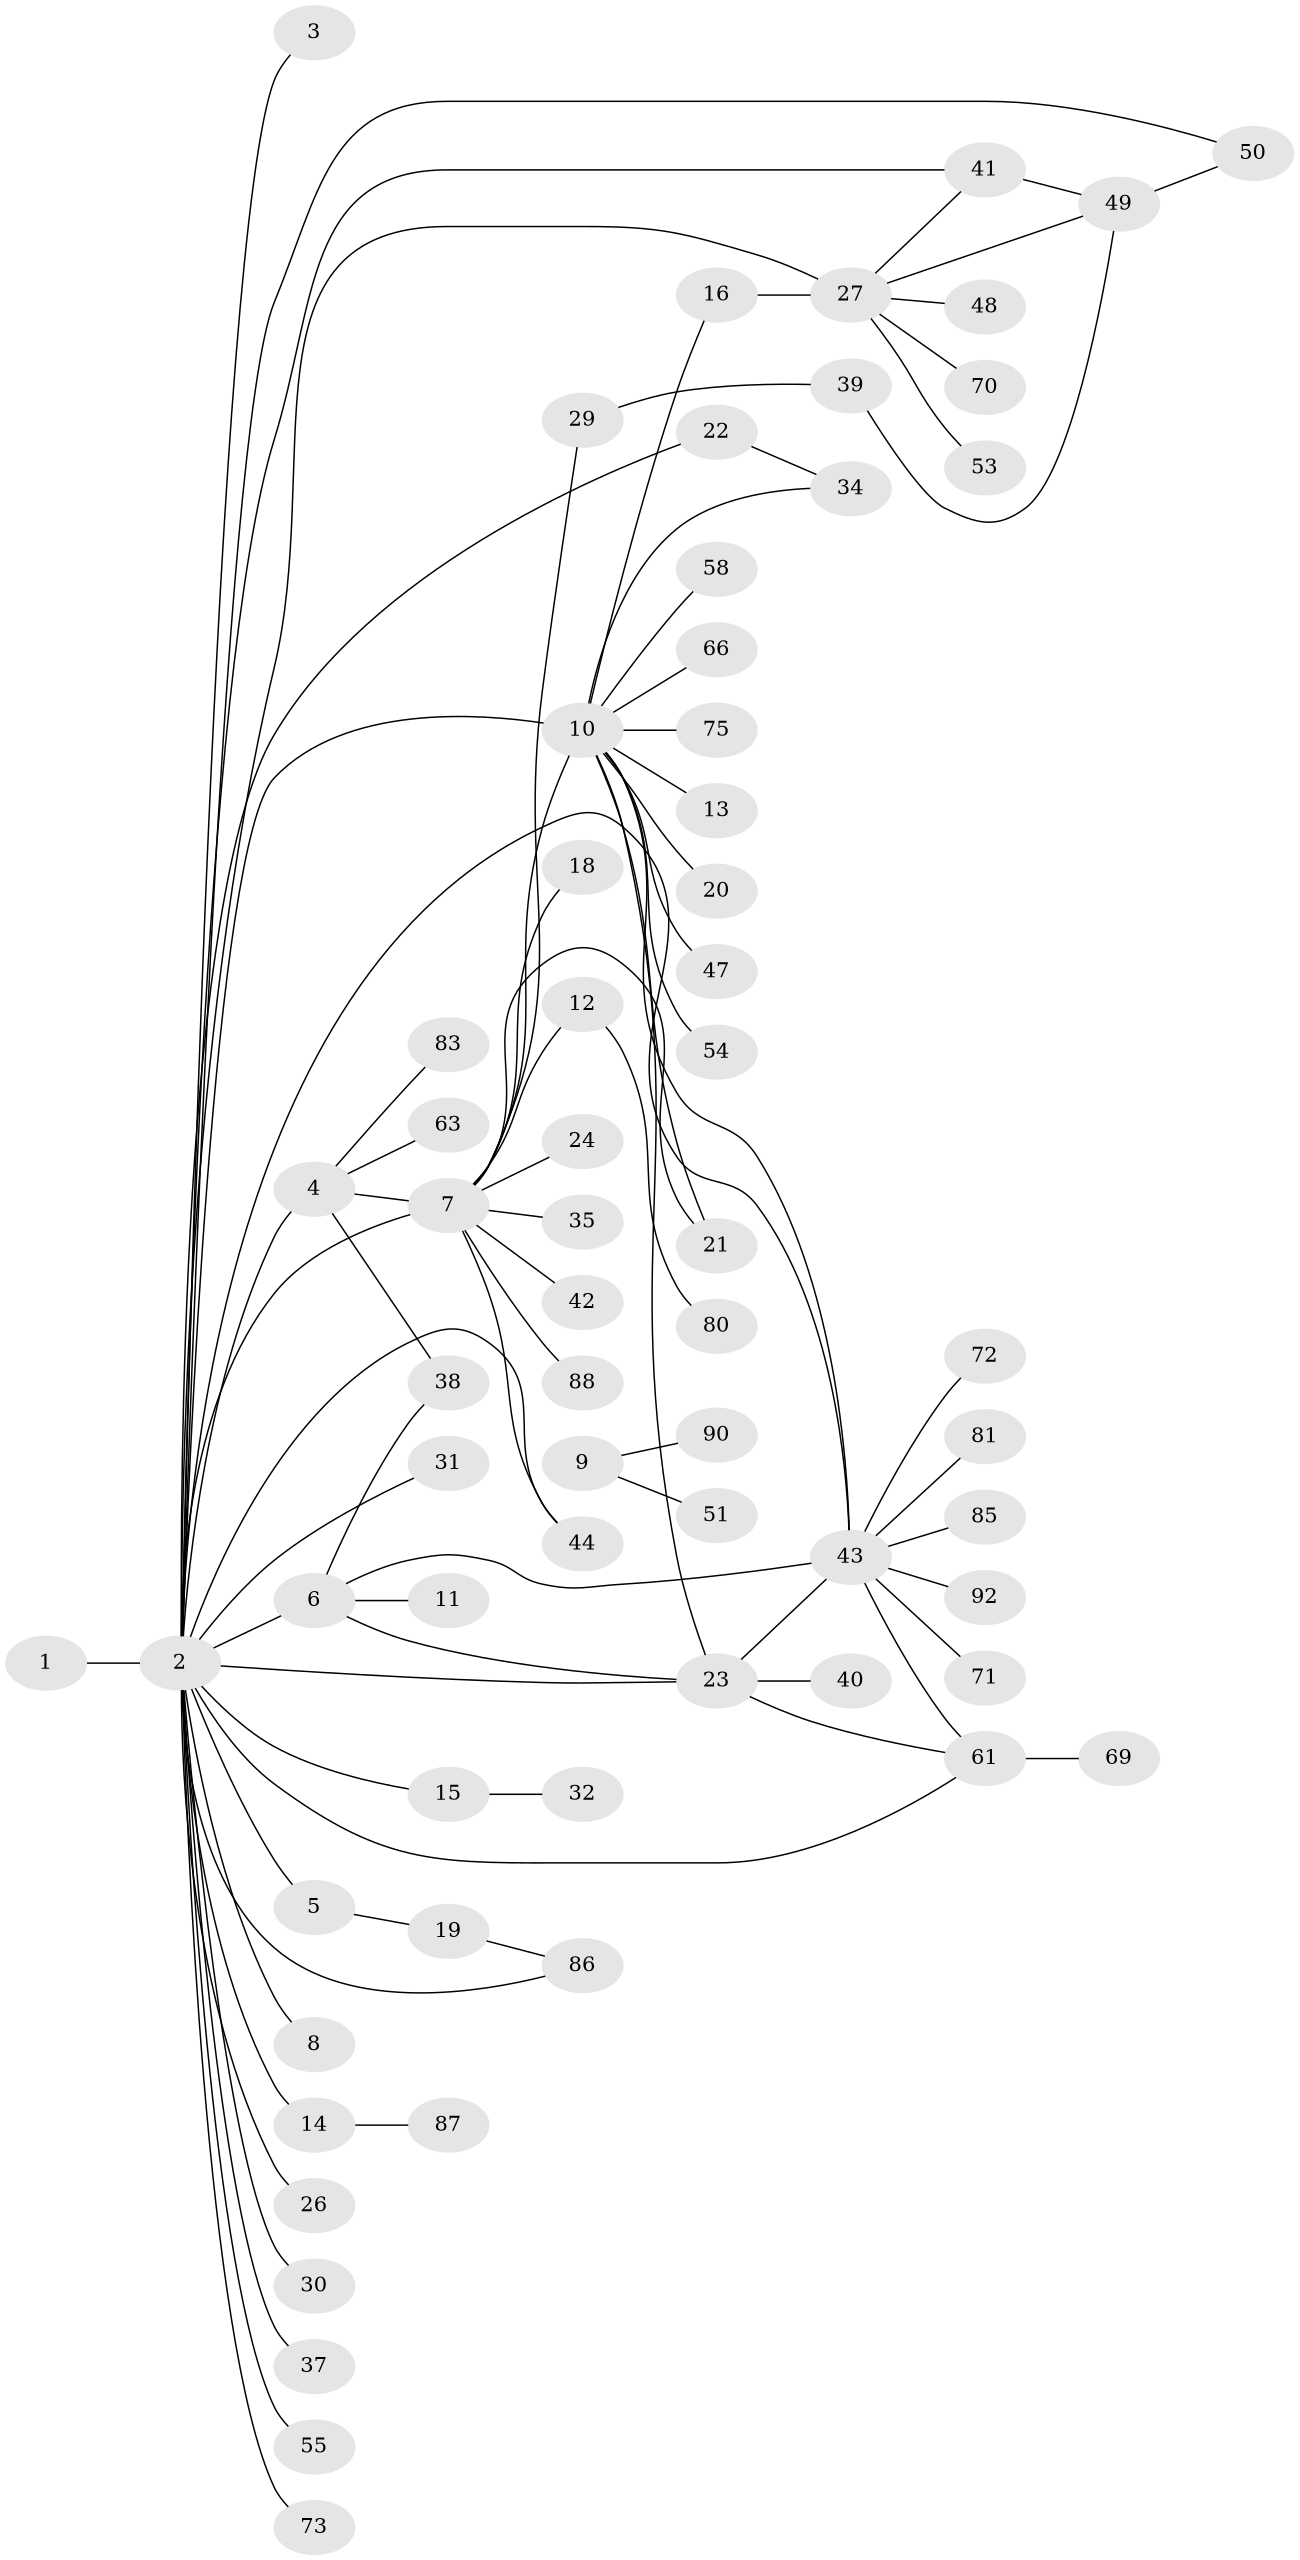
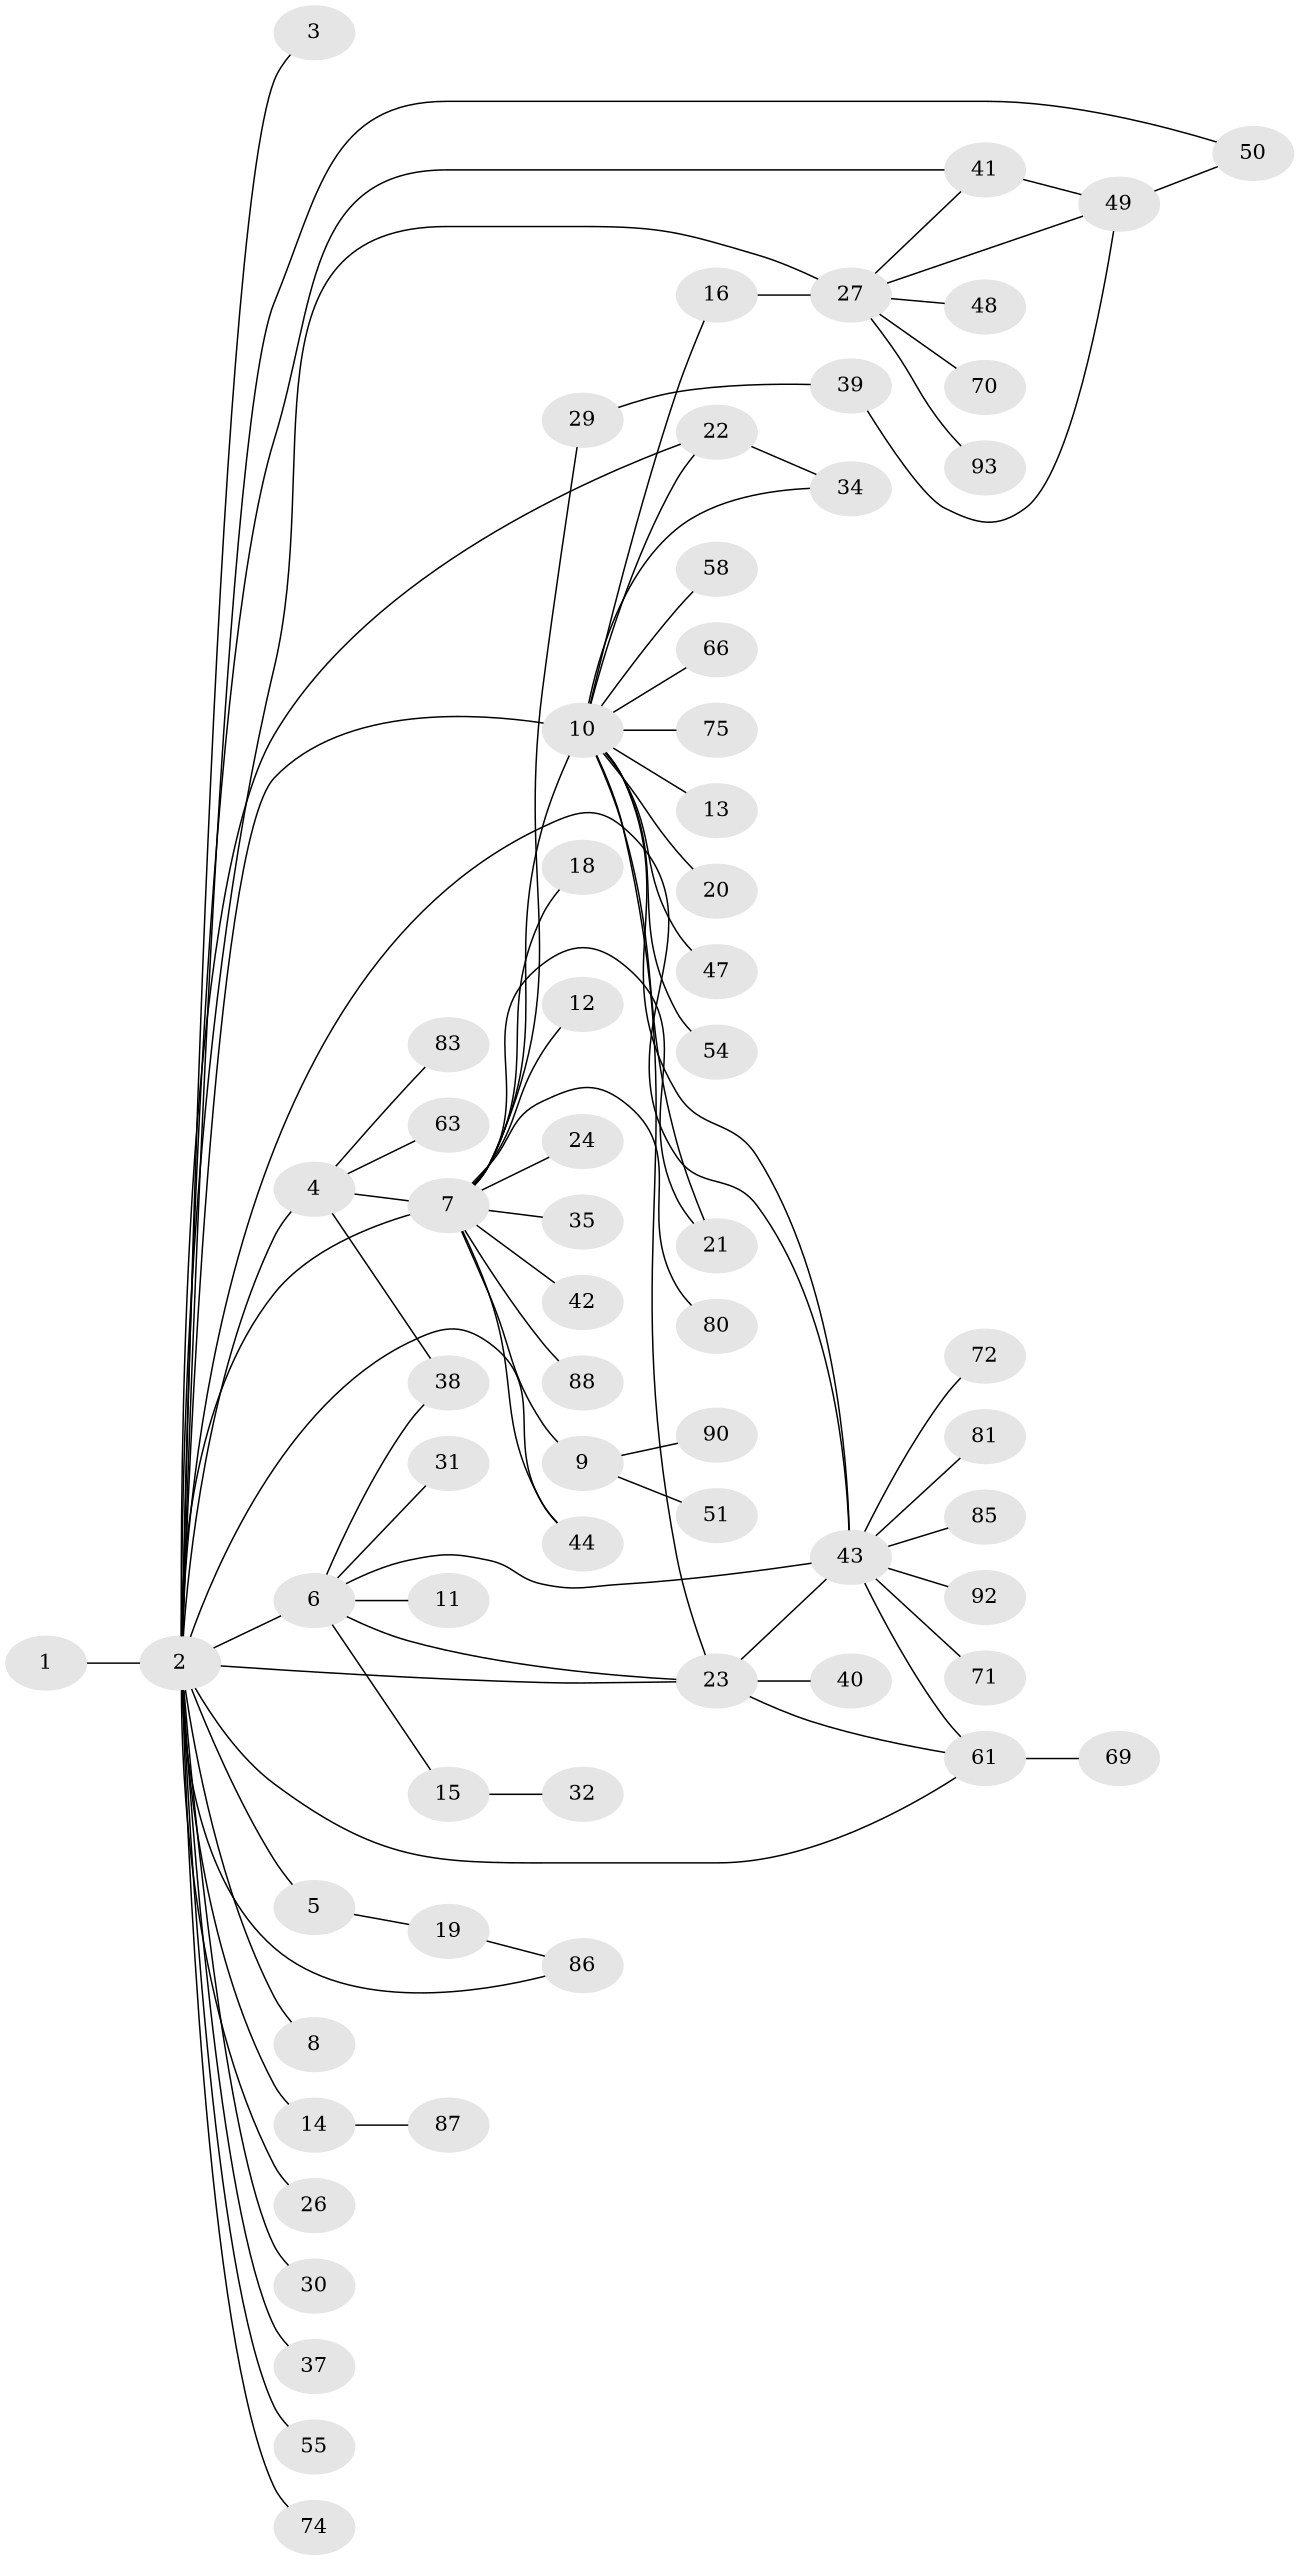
(985, 468) -> (985, 468)
none -> (643, 550)
(646, 1137) -> (633, 1111)
none -> (505, 1339)
(296, 1544) -> (382, 1532)
(295, 1757) -> (381, 1697)
(314, 2528) -> (314, 2528)
